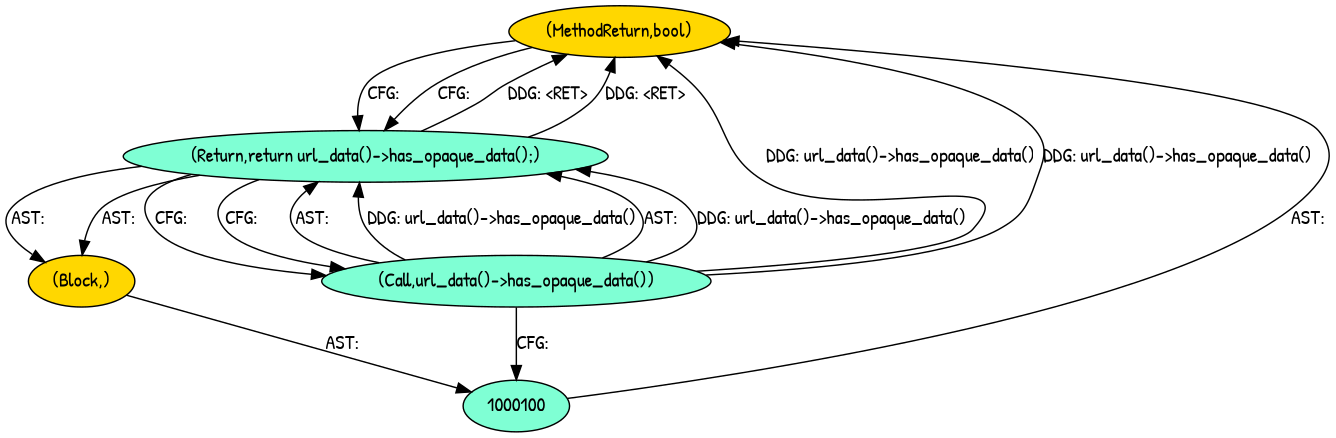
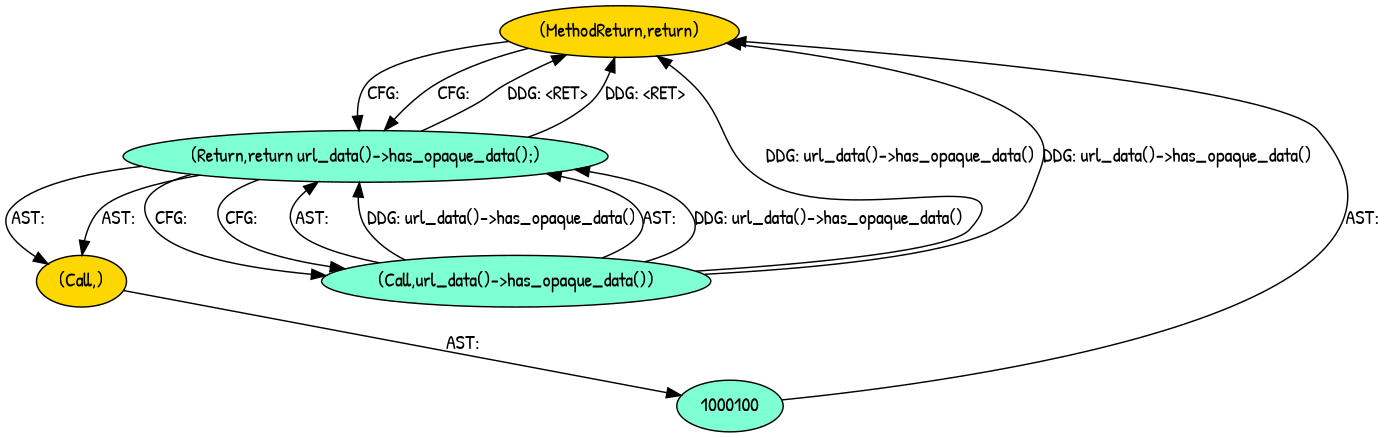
(620, 32) -> (620, 32)
(82, 281) -> (82, 281)
(516, 336) -> none
